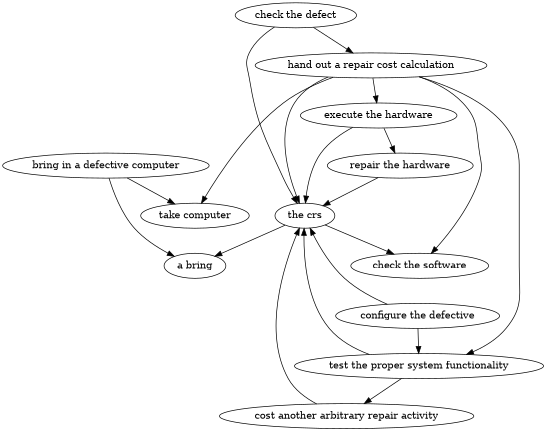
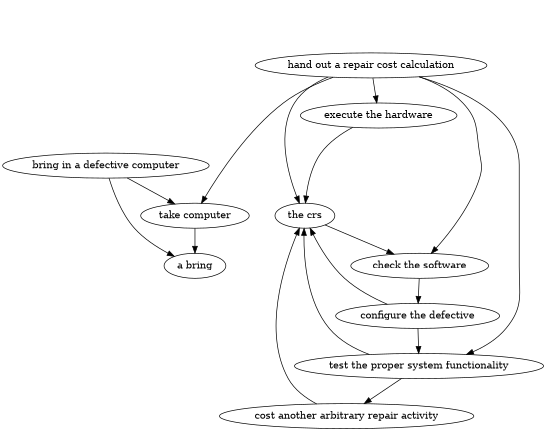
(296, 15) -> none
(400, 166) -> none
(253, 239) -> (195, 237)
none -> (419, 287)
